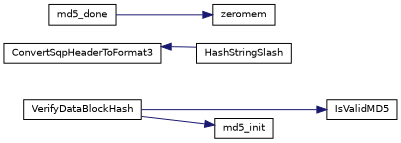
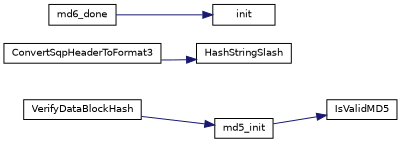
(82, 15) -> (82, 15)
(244, 15) -> (244, 15)
(184, 47) -> (174, 60)
(229, 110) -> (295, 120)
